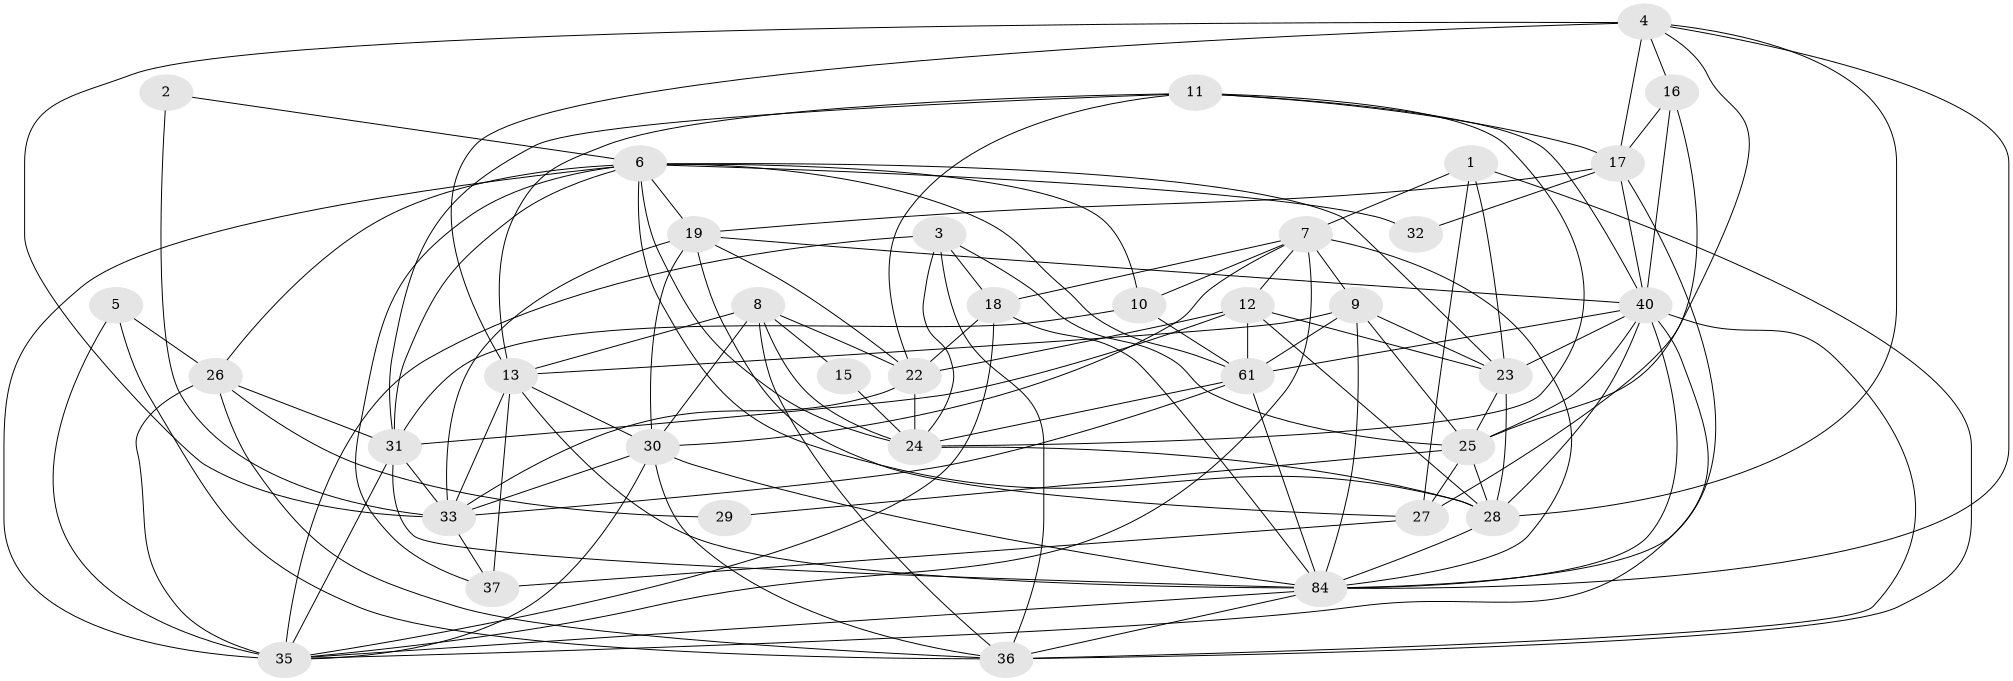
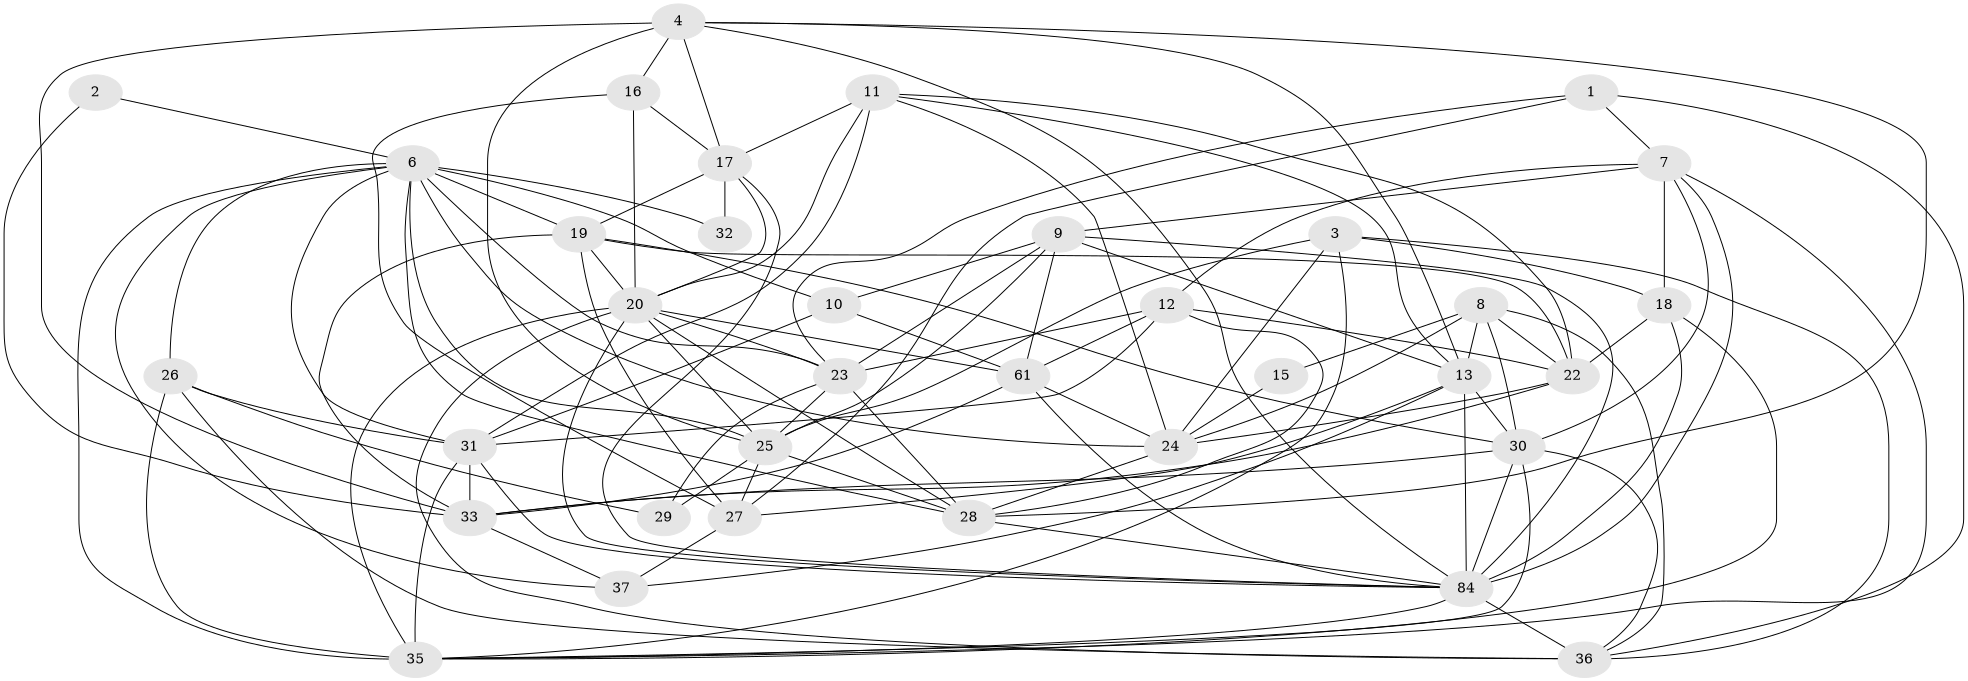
(981, 220) -> (529, 397)
(1226, 269) -> (946, 270)
(116, 305) -> none
(1645, 305) -> (635, 305)
none -> (748, 417)
(480, 447) -> (1004, 492)
